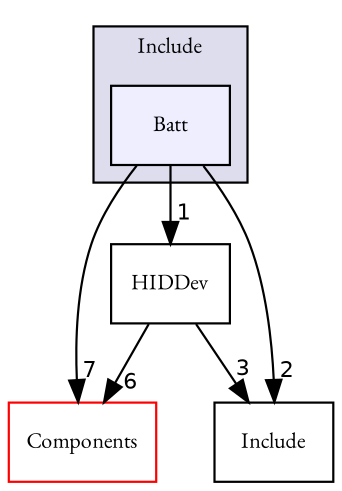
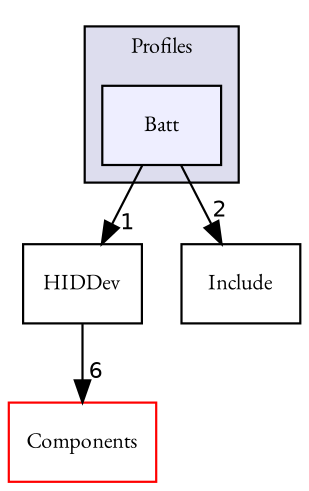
(170, 47) -> (162, 47)
(85, 266) -> none
(216, 354) -> none
